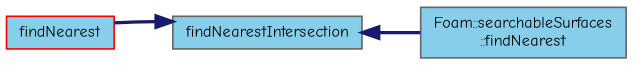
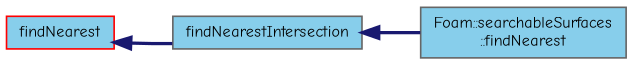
(135, 22) -> (152, 44)
